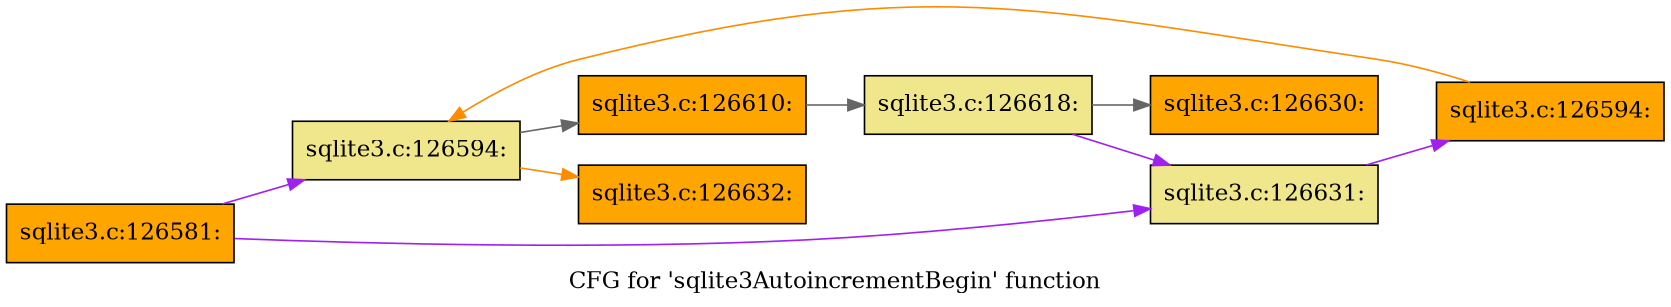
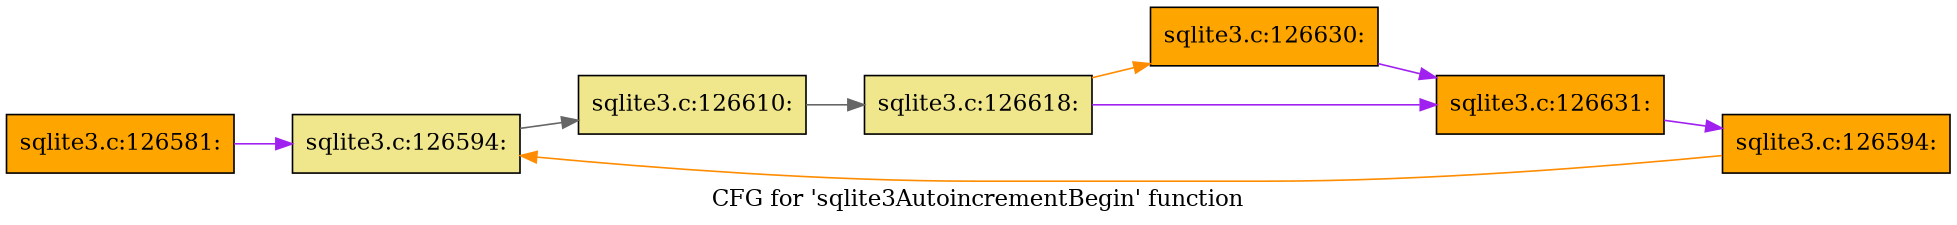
(692, 105) -> (692, 105)
(1113, 105) -> (1113, 73)
(692, 194) -> none
(1264, 194) -> (1550, 105)
(685, 244) -> (1399, 69)
